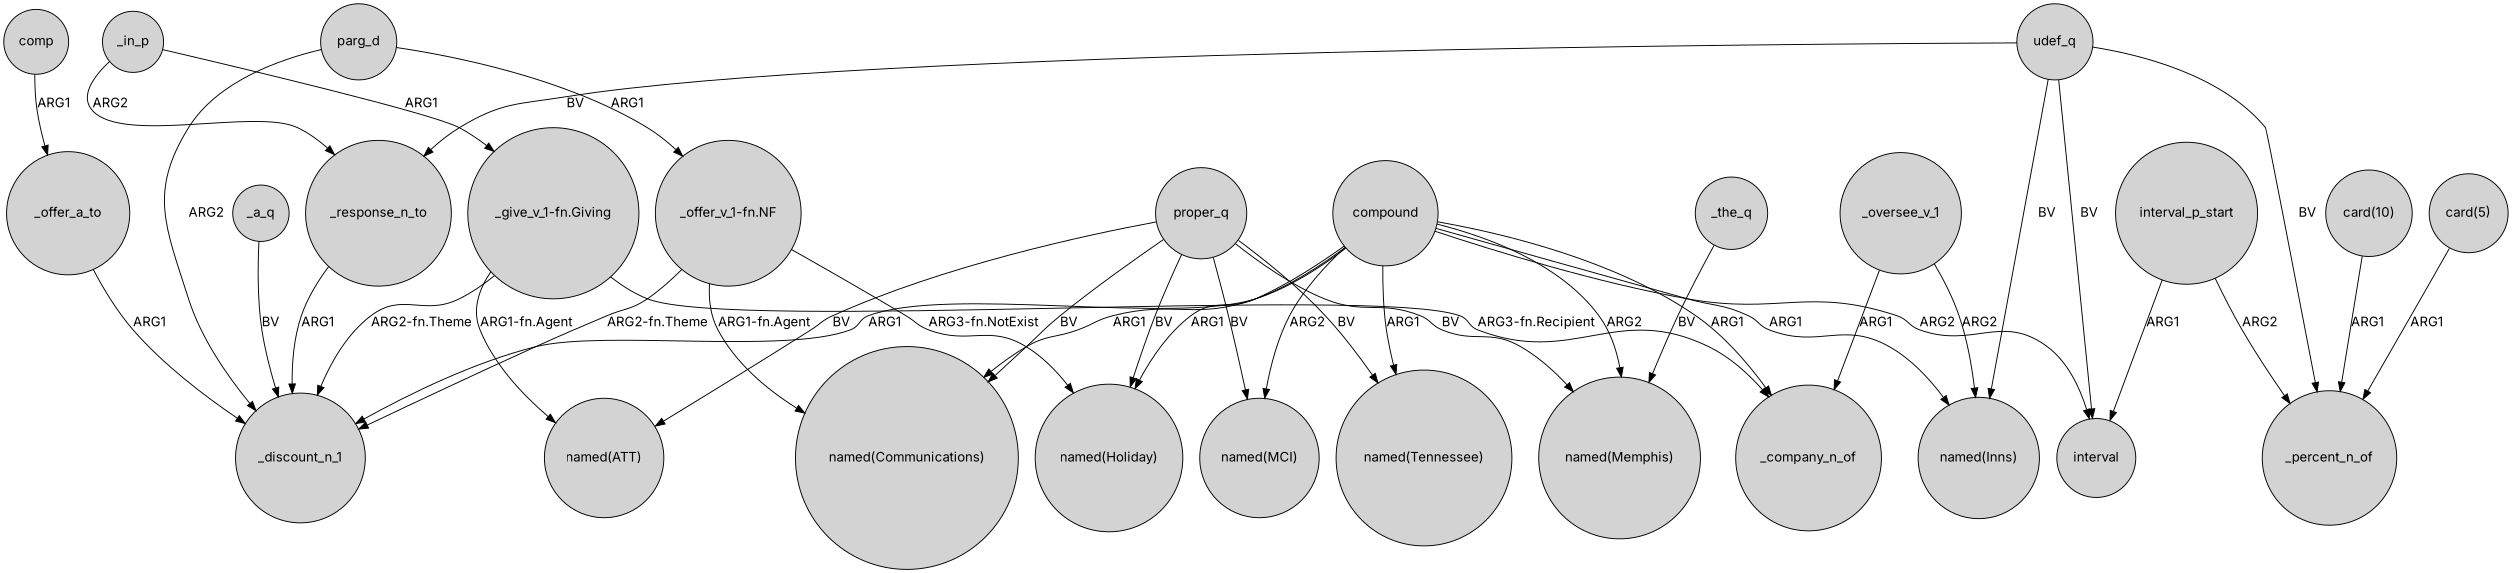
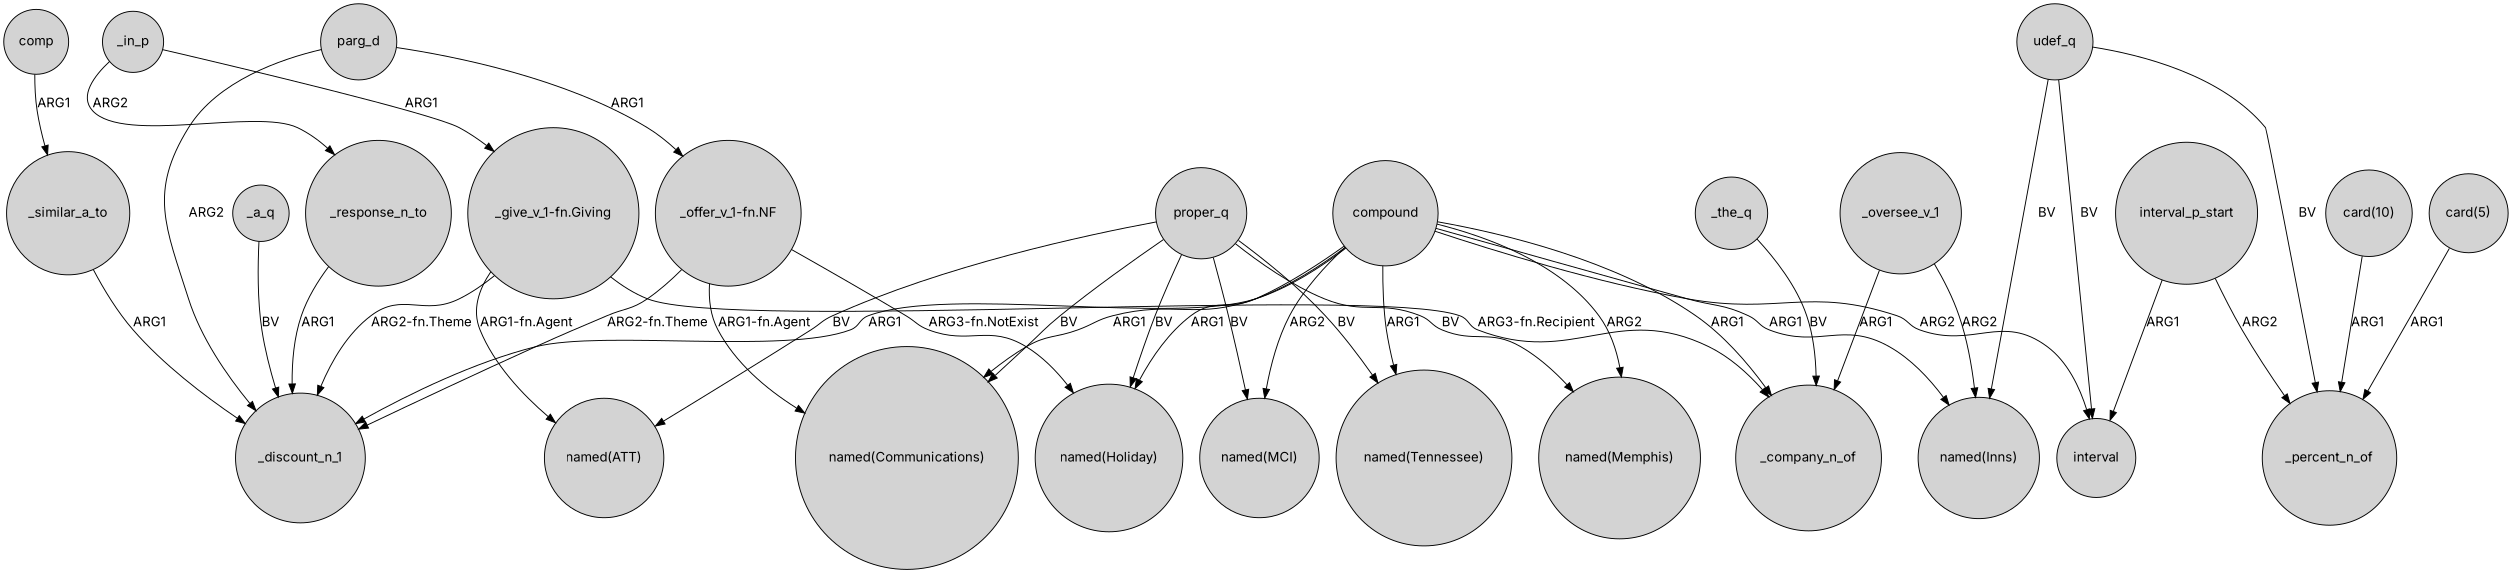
(1217, 56) -> none
(68, 213) -> (68, 213)
(1678, 315) -> (1798, 295)
